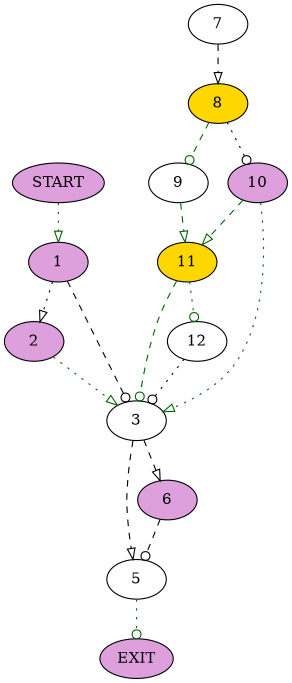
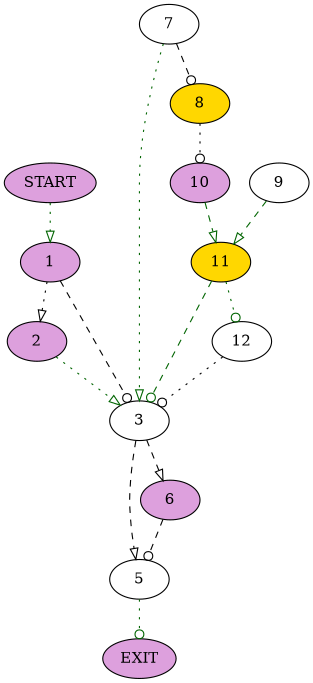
(218, 58) -> (183, 60)
(200, 139) -> none
(254, 323) -> (139, 216)
